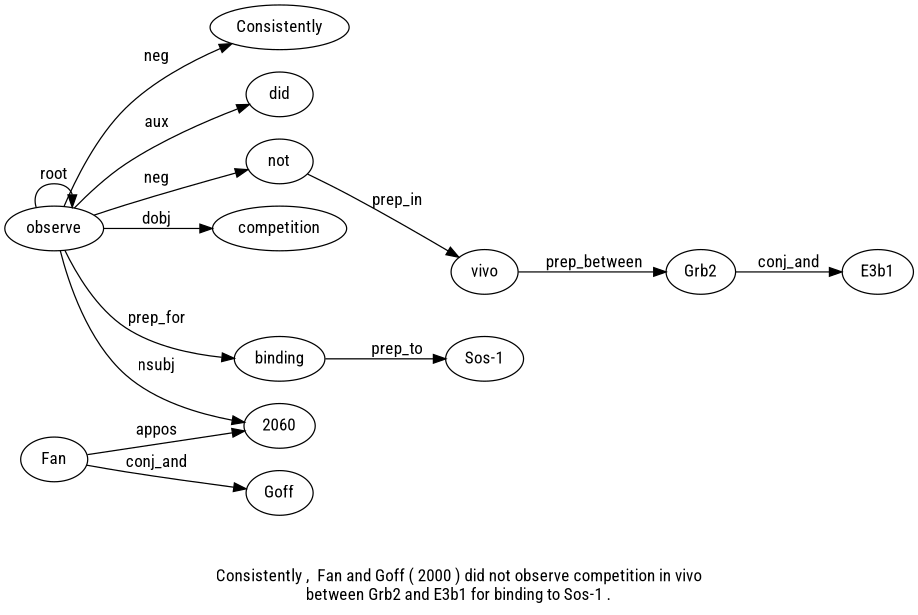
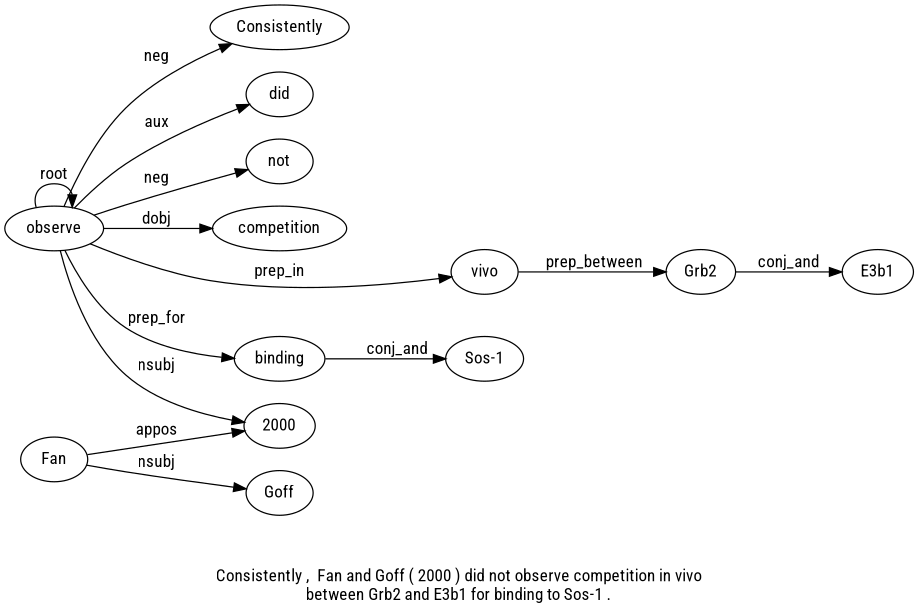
(379, 211) -> (262, 286)
(397, 350) -> (397, 350)
(280, 426) -> (280, 426)
(157, 463) -> (157, 463)
